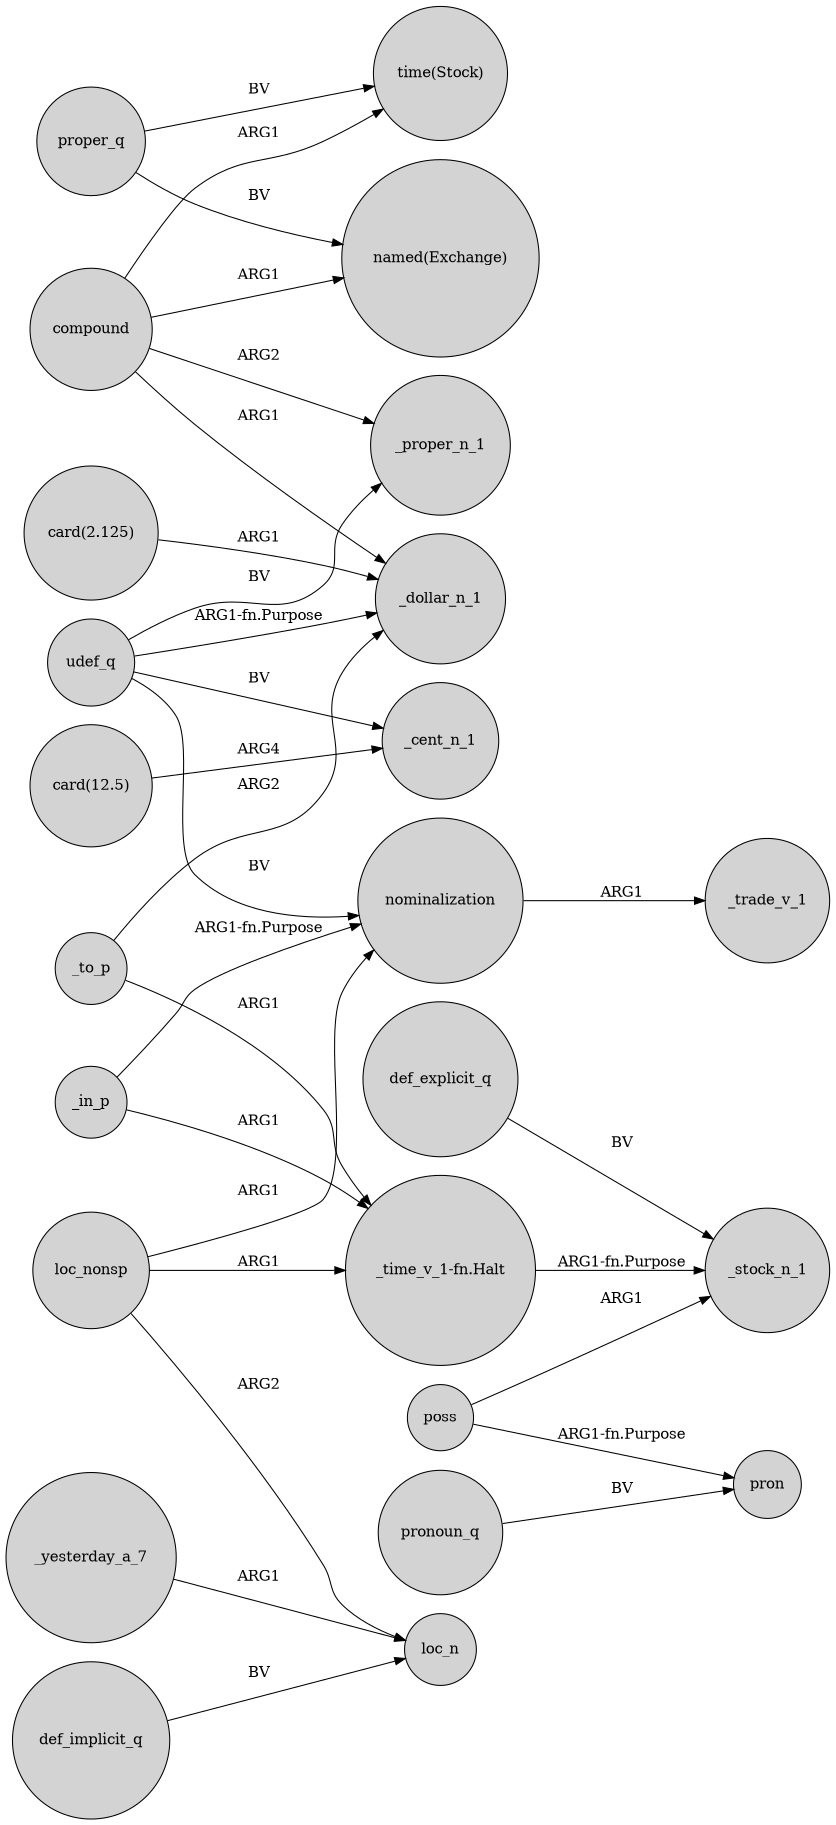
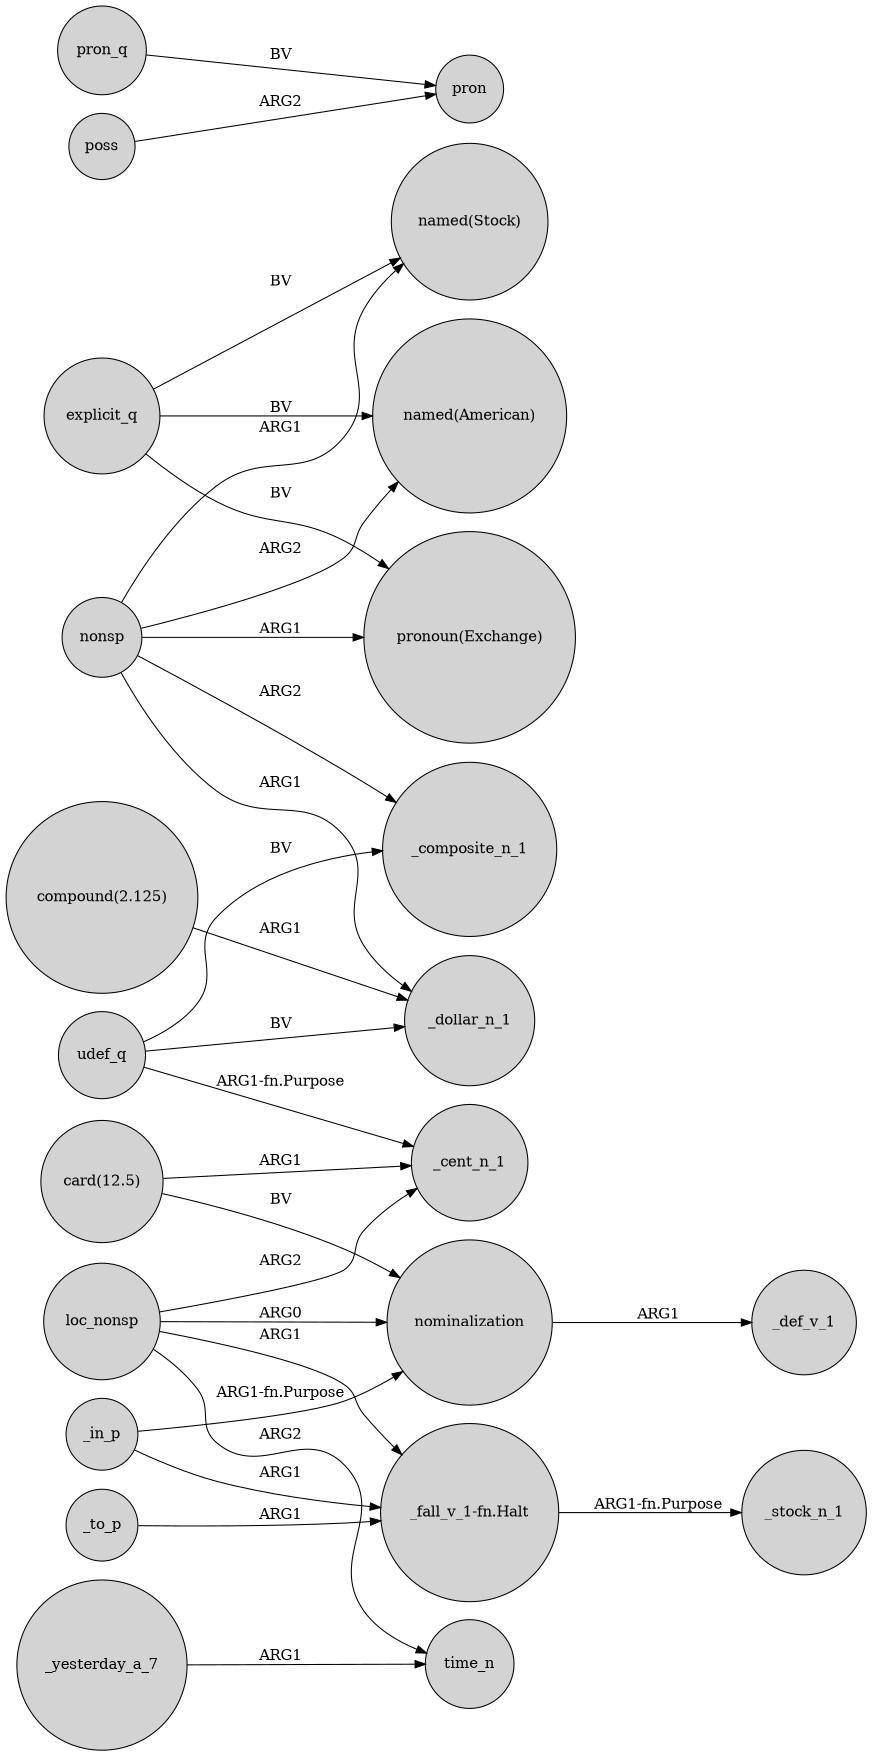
(440, 73) -> (470, 222)
(91, 141) -> (102, 416)
(440, 258) -> (470, 637)
(91, 329) -> (102, 637)
none -> (470, 416)
(440, 445) -> (470, 849)
(91, 533) -> (102, 897)
(259, 616) -> (281, 1024)
(259, 679) -> (281, 1082)
(259, 750) -> (281, 1161)
(290, 822) -> none
(185, 848) -> (279, 1225)
(767, 901) -> (804, 1323)
(440, 1079) -> none
(259, 1192) -> (281, 1314)
(440, 1270) -> (470, 1513)
none -> (303, 1283)
(586, 1353) -> none
(622, 1435) -> (281, 102)
(440, 1533) -> (102, 50)
(440, 1650) -> (470, 1664)
(91, 1740) -> none
